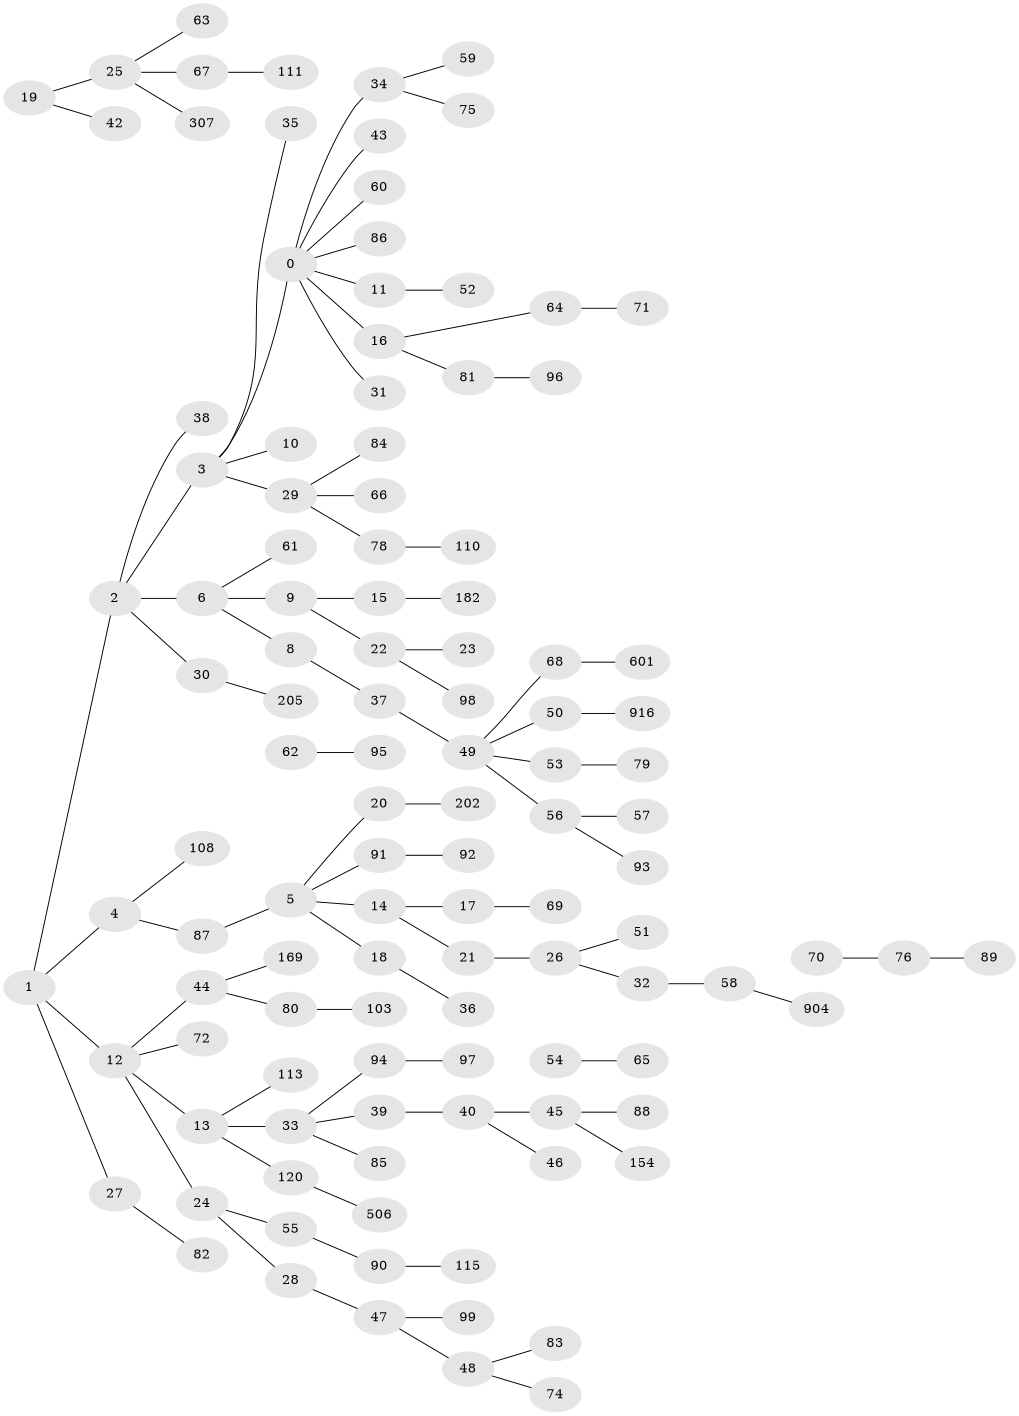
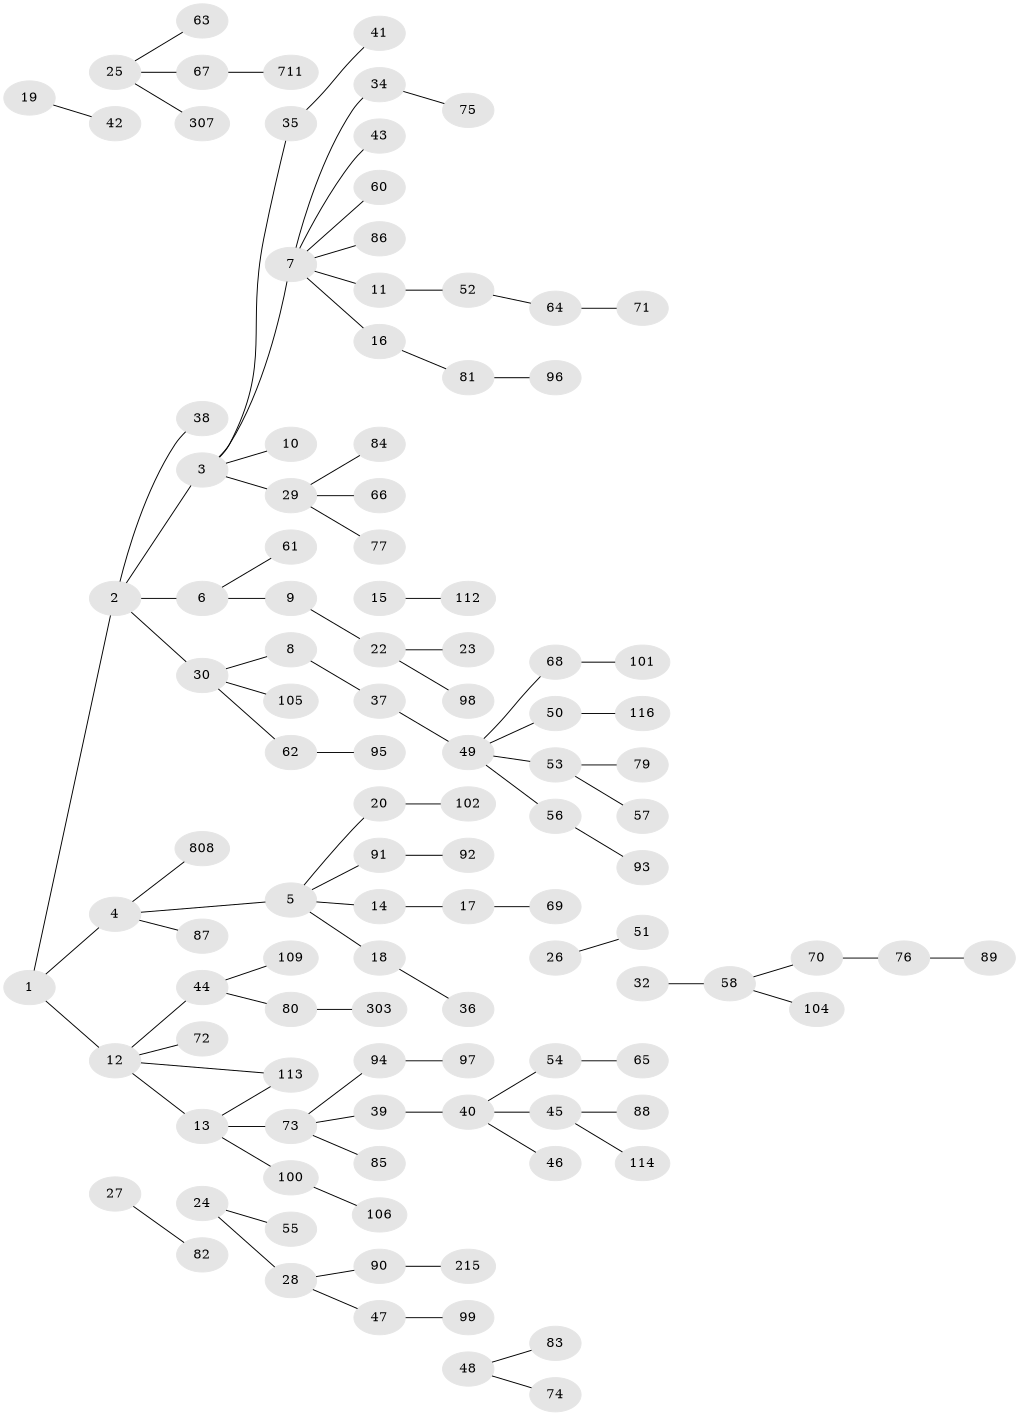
none -> (380, 33)
(468, 59) -> none
(291, 72) -> (291, 72)
(72, 85) -> none
(291, 264) -> (291, 264)
(467, 325) -> (512, 299)
(380, 393) -> none
(380, 547) -> (380, 547)
(468, 547) -> none
(335, 598) -> none
(468, 598) -> (468, 598)
(247, 624) -> (247, 663)
(643, 662) -> (643, 662)
(291, 701) -> (291, 701)
none -> (247, 714)
(643, 714) -> (643, 714)
(468, 804) -> (468, 804)
(599, 816) -> (599, 791)
(202, 849) -> (202, 849)
(247, 918) -> (203, 907)
(291, 958) -> (291, 958)
(468, 958) -> none
(599, 971) -> none
none -> (773, 971)
(380, 1009) -> (380, 1009)
(817, 1009) -> (817, 1009)
none -> (512, 1086)
(72, 1091) -> none
(291, 1126) -> (291, 1126)
(159, 1132) -> (202, 1068)
(643, 1164) -> (643, 1164)
(291, 1178) -> (291, 1178)
(380, 1215) -> (380, 1215)
(335, 1248) -> (335, 1273)
(468, 1266) -> (468, 1266)
(424, 1343) -> none
